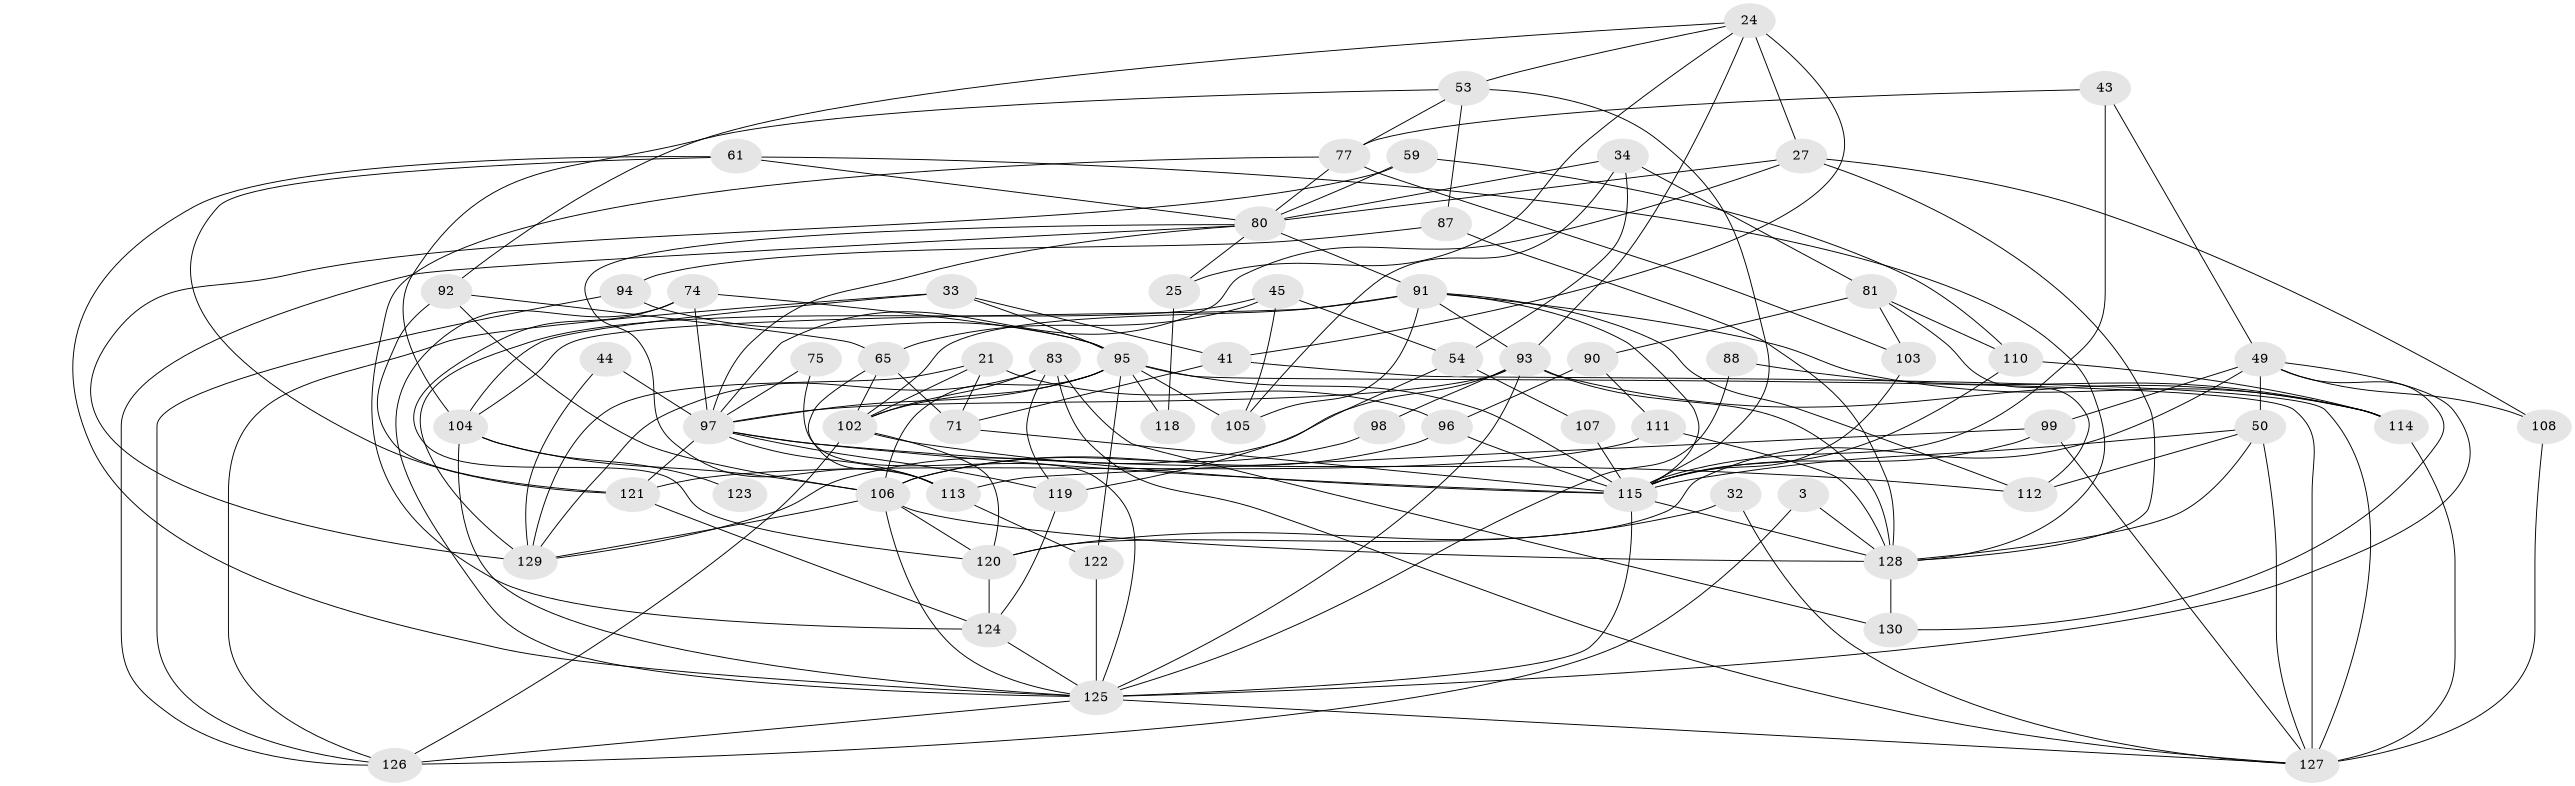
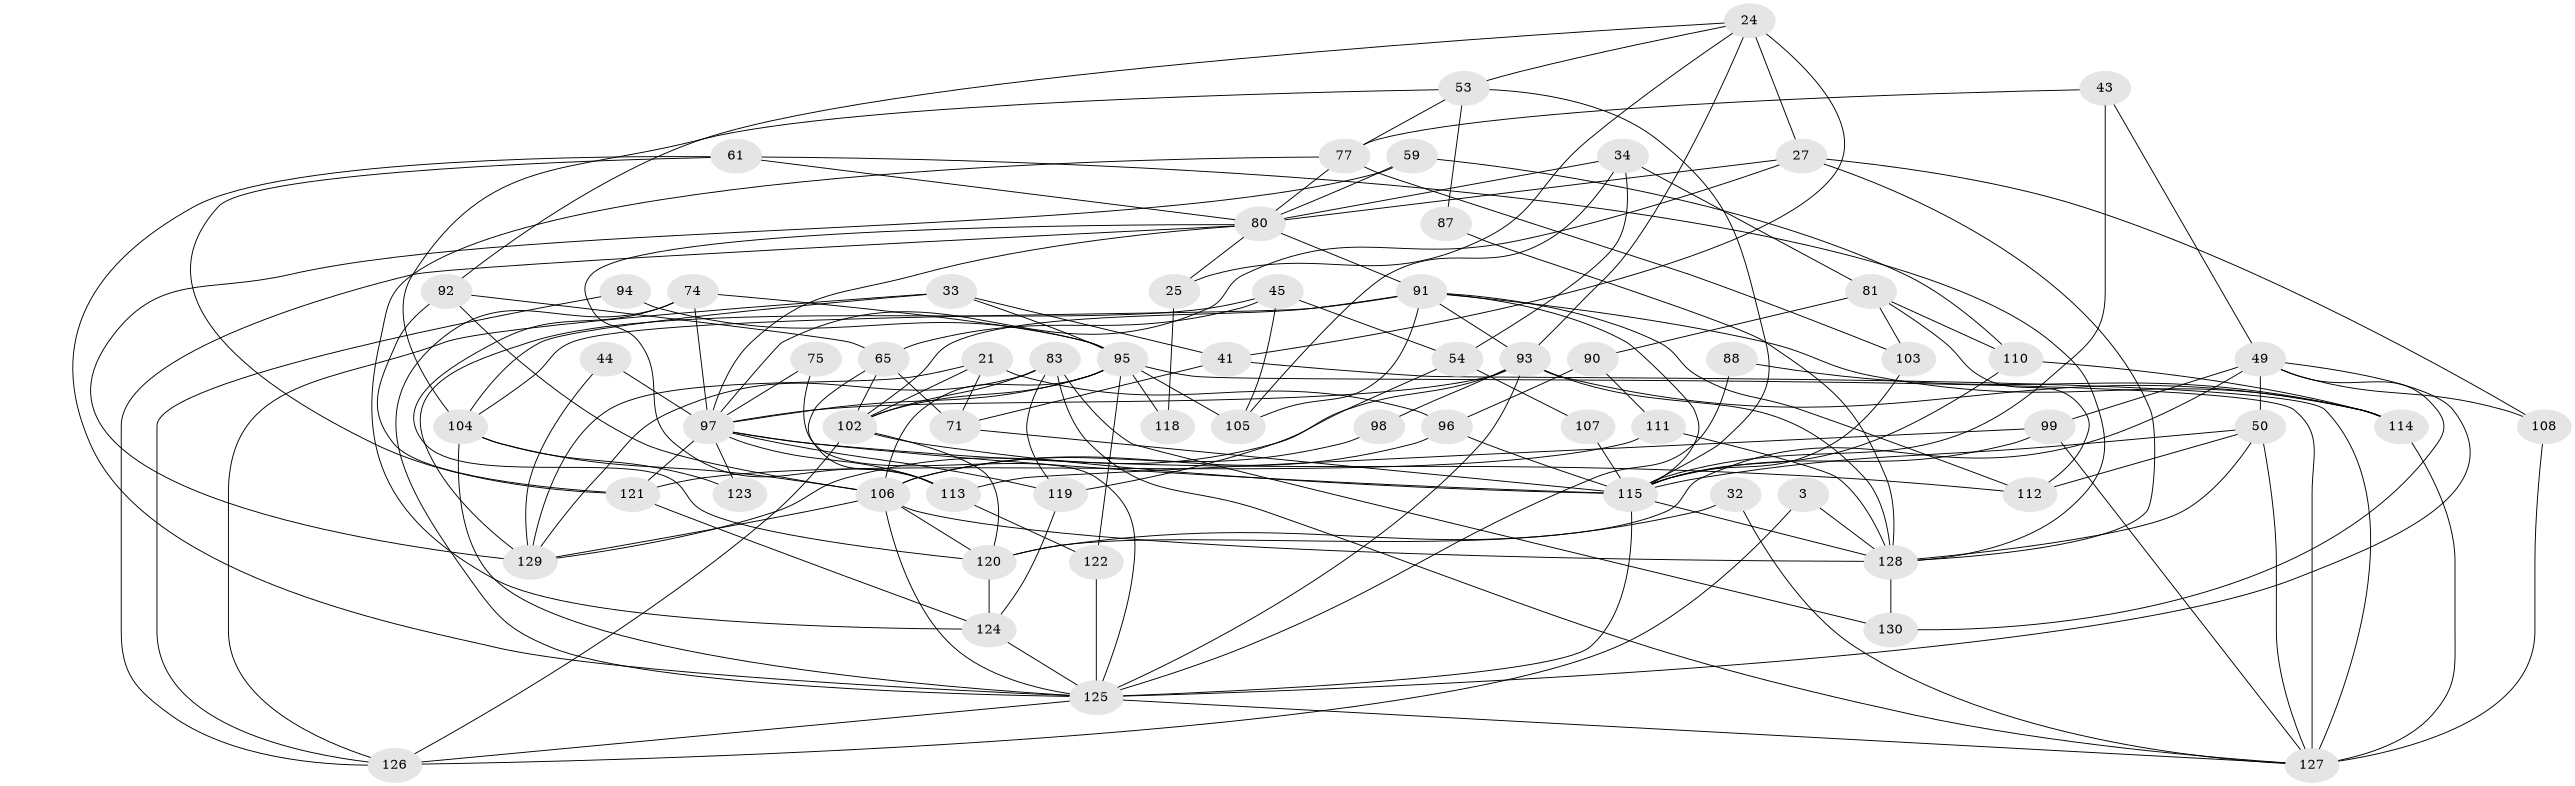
(993, 249) -> none
(1352, 387) -> none
none -> (724, 460)
